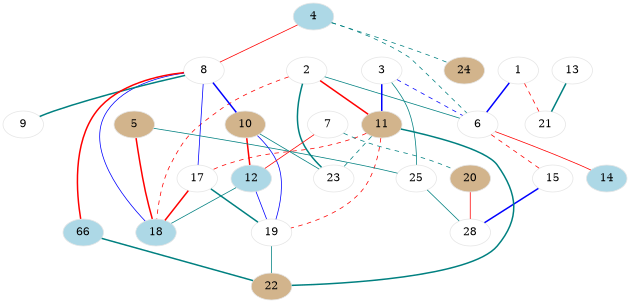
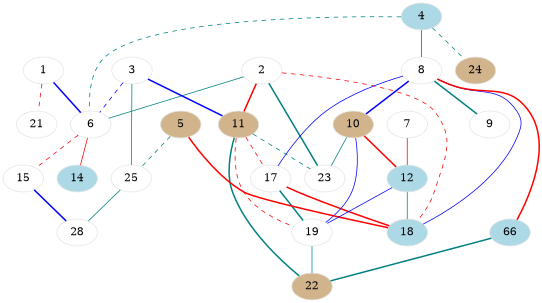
(572, 70) -> none
(258, 146) -> (156, 152)
(470, 178) -> none
